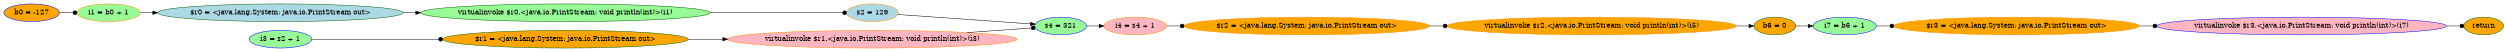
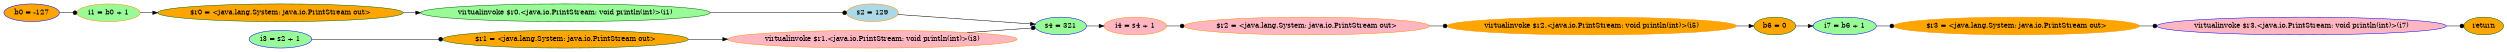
(280, 13) -> (280, 13)
(1307, 26) -> (1307, 26)
